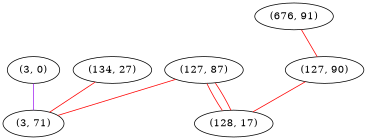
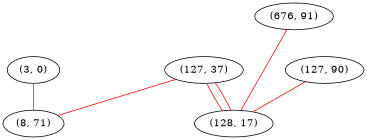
(309, 43) -> (264, 70)
(112, 70) -> none
(204, 70) -> (204, 70)
(34, 124) -> (34, 124)
